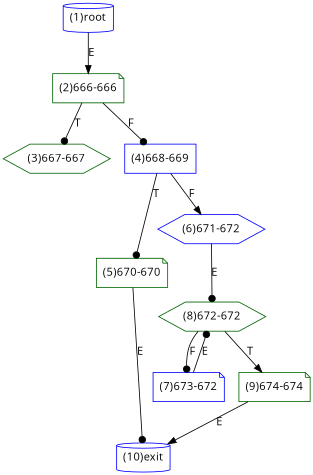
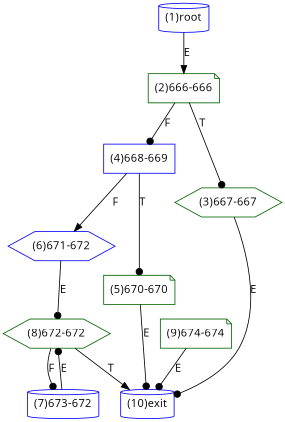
none -> (248, 320)
(241, 349) -> (99, 366)
(189, 387) -> (63, 404)
(212, 421) -> (174, 366)
